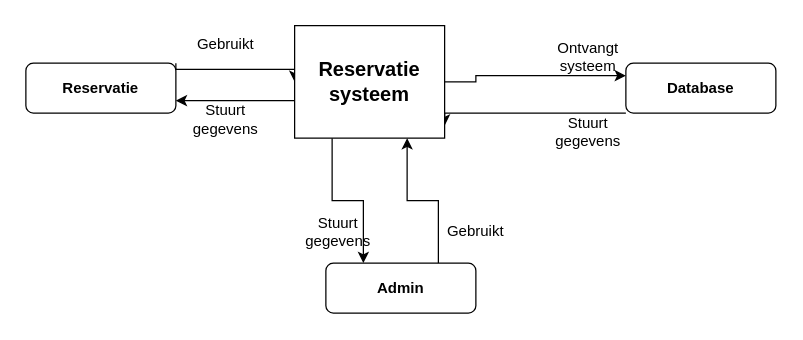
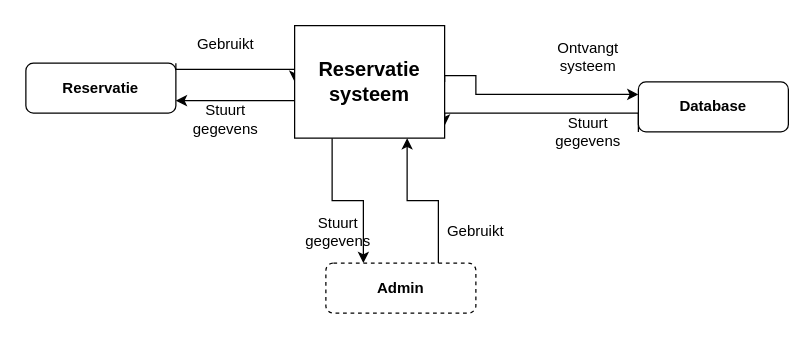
(701, 88) -> (713, 107)
(401, 288) -> (401, 288)
